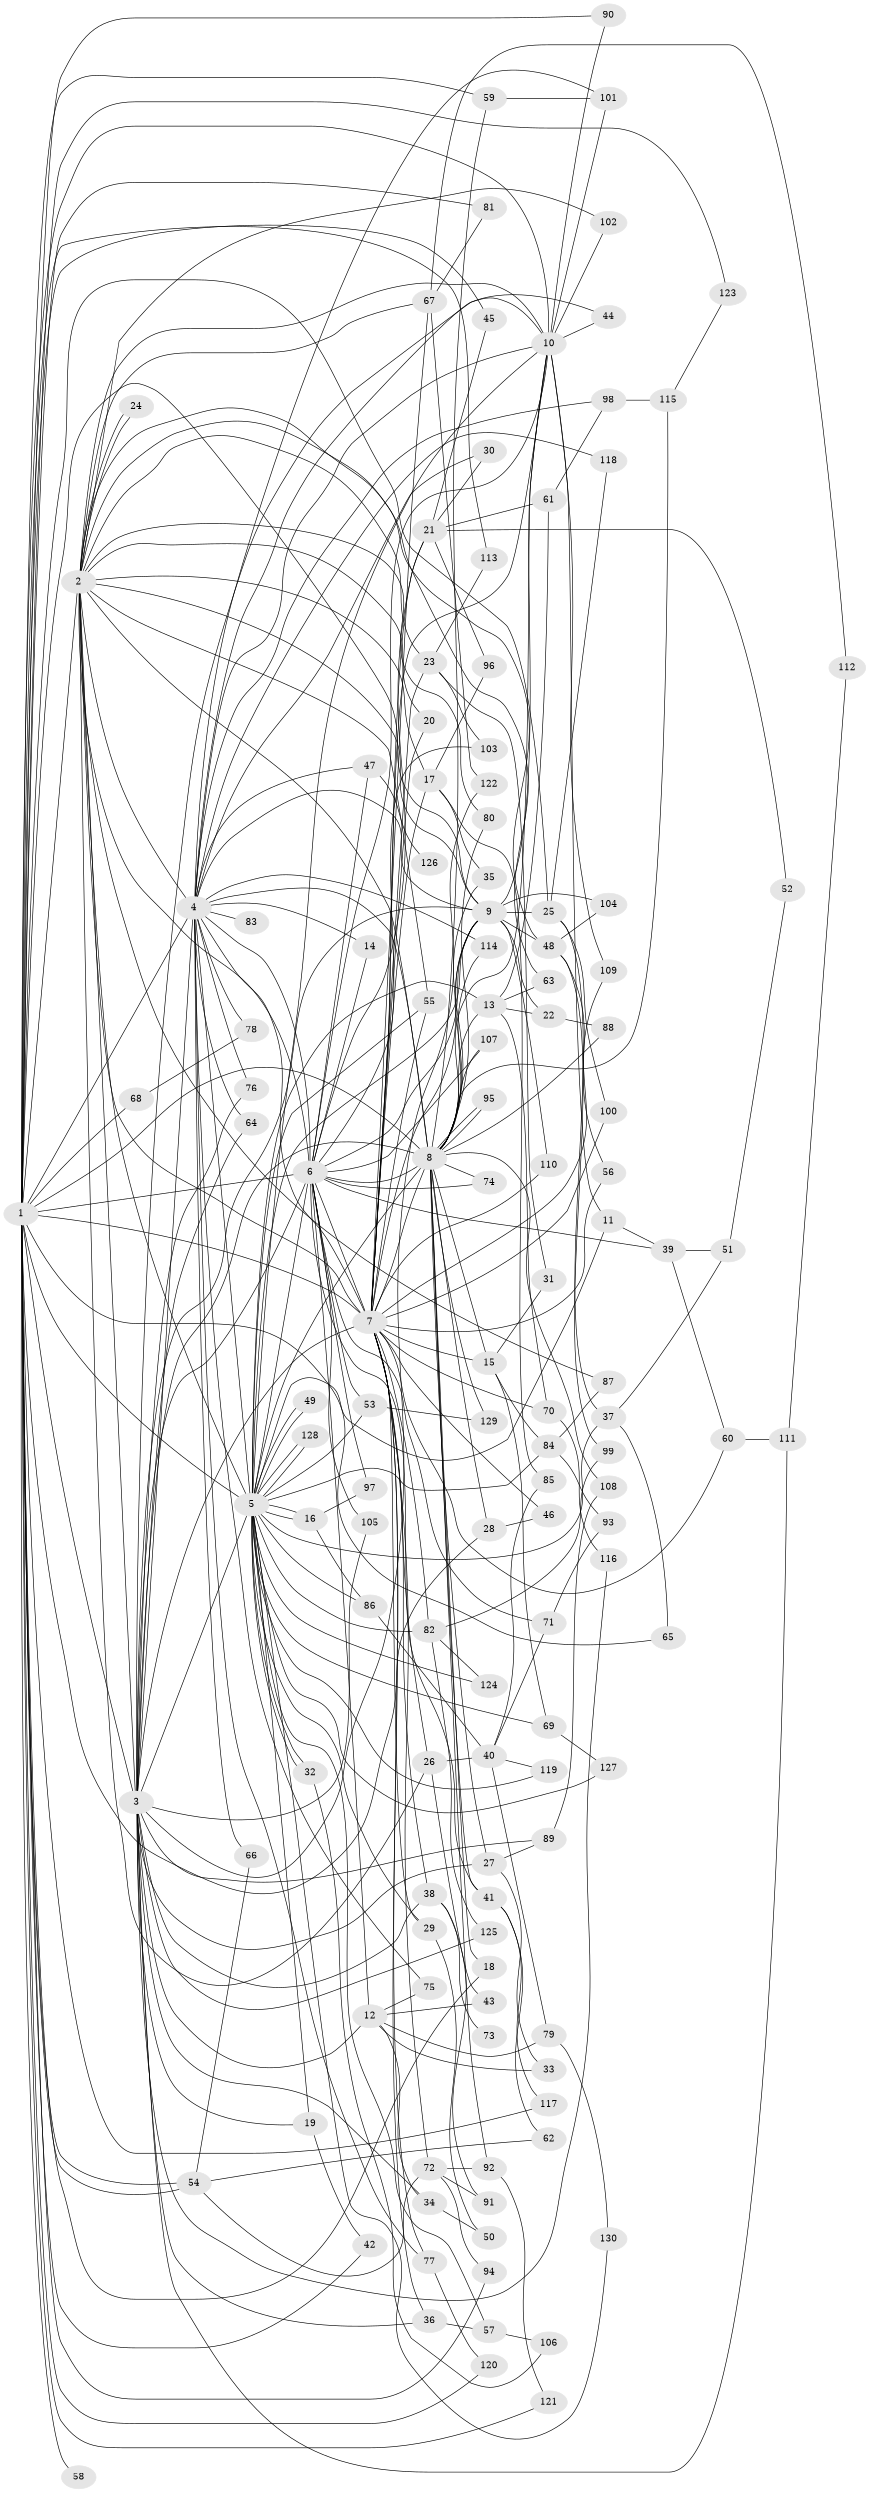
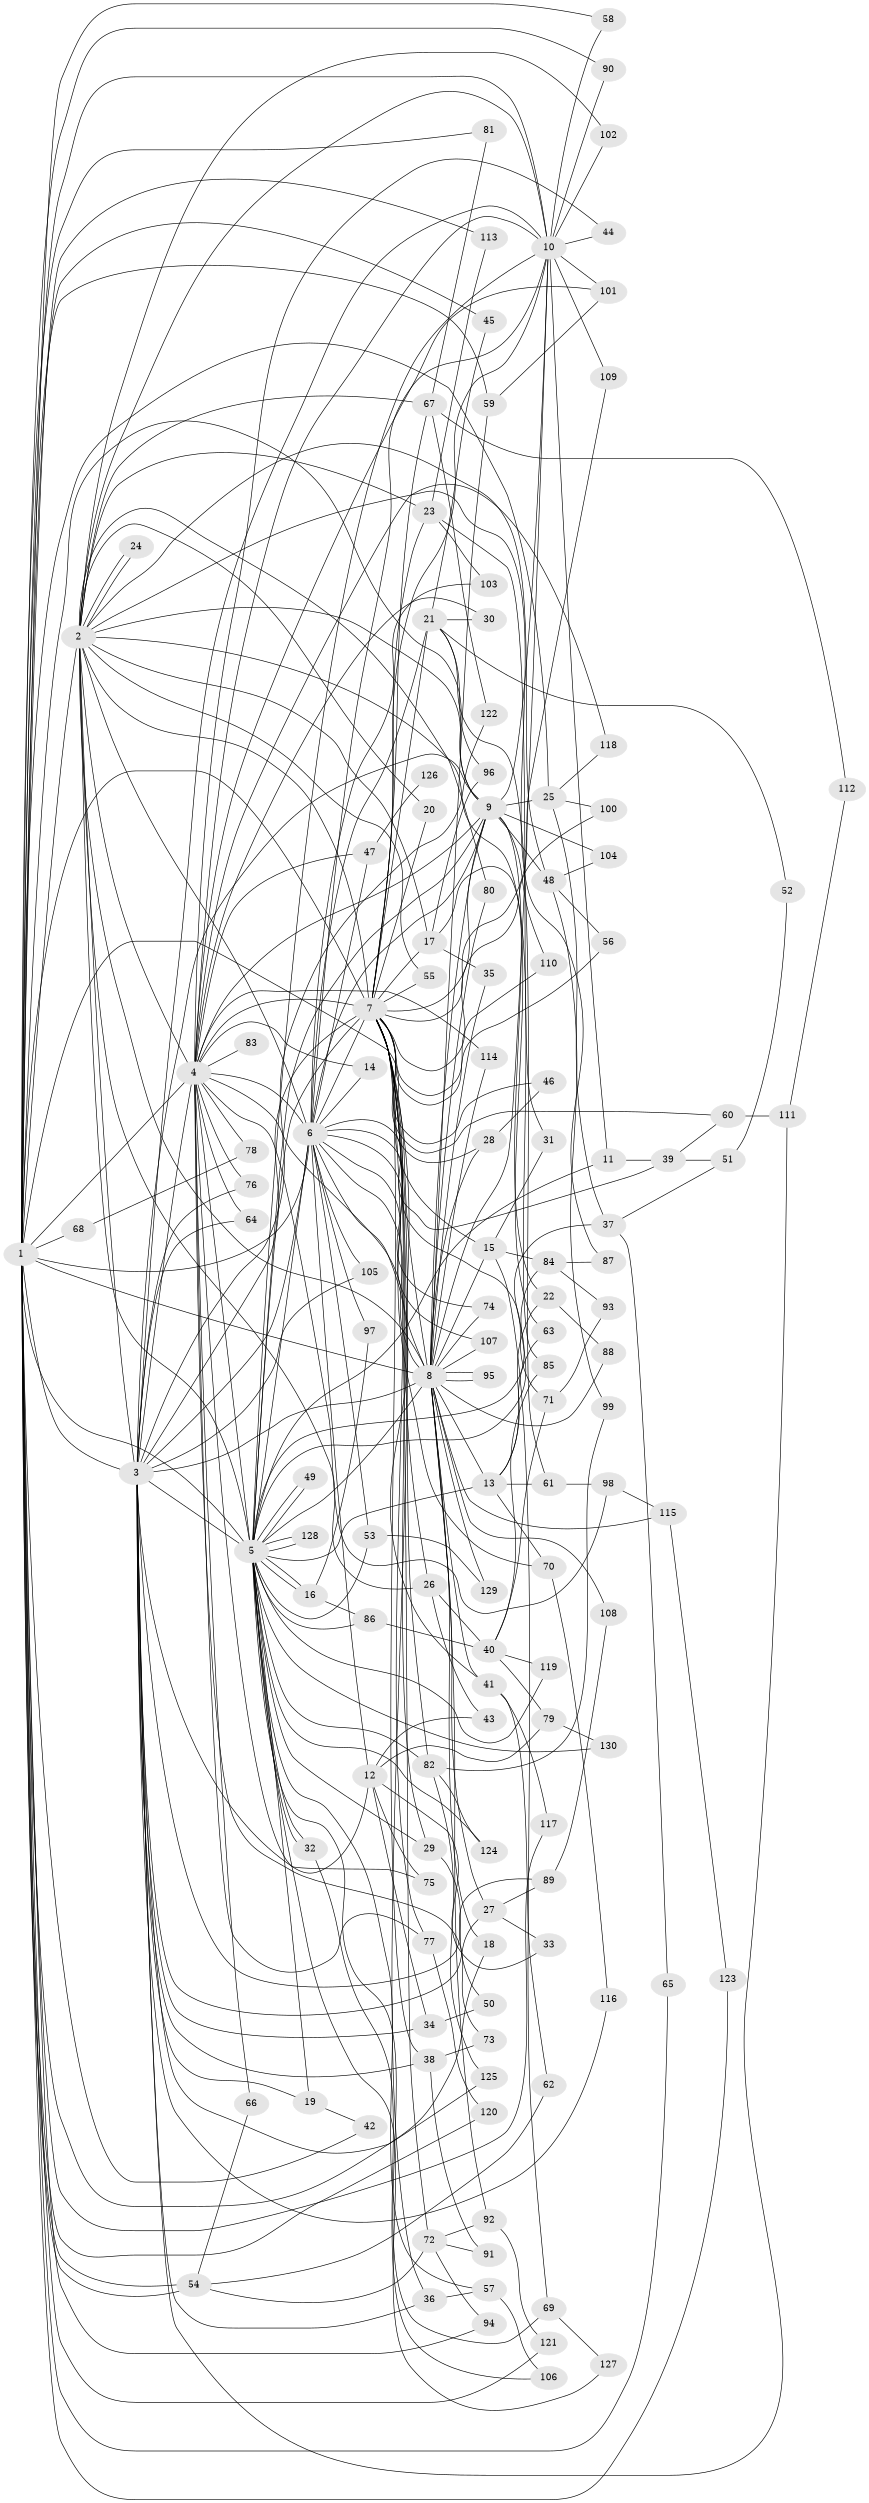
none -> (568, 131)
(287, 1127) -> (288, 1133)
none -> (236, 1822)
